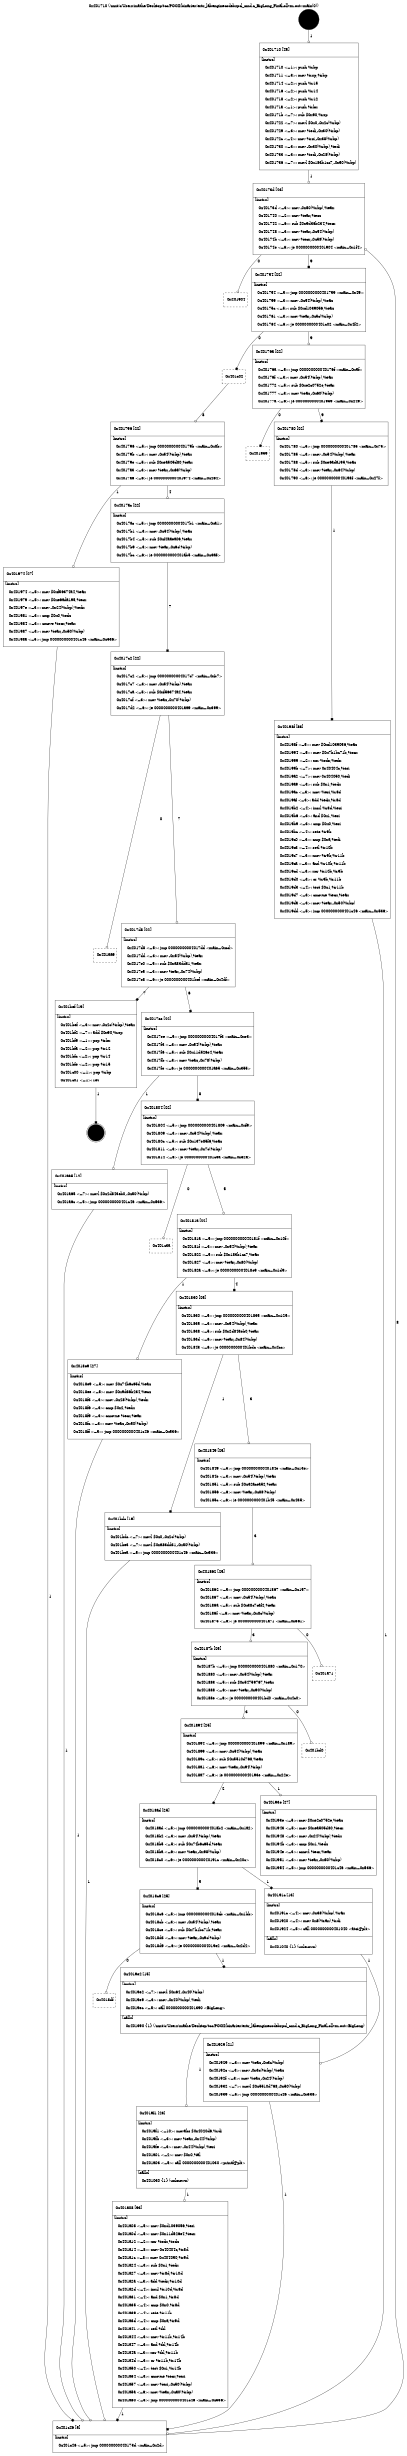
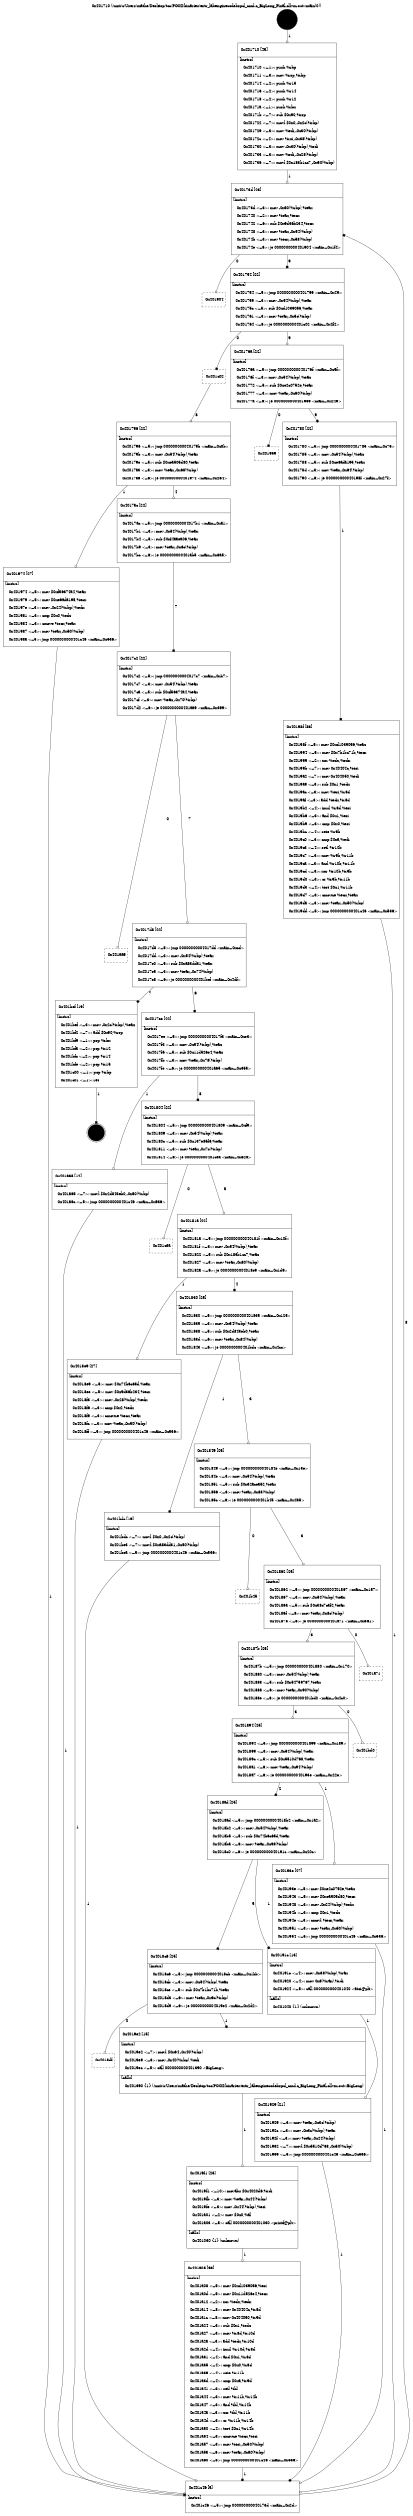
(395, 1438) -> (404, 1390)
none -> (248, 1597)
none -> (382, 2229)
